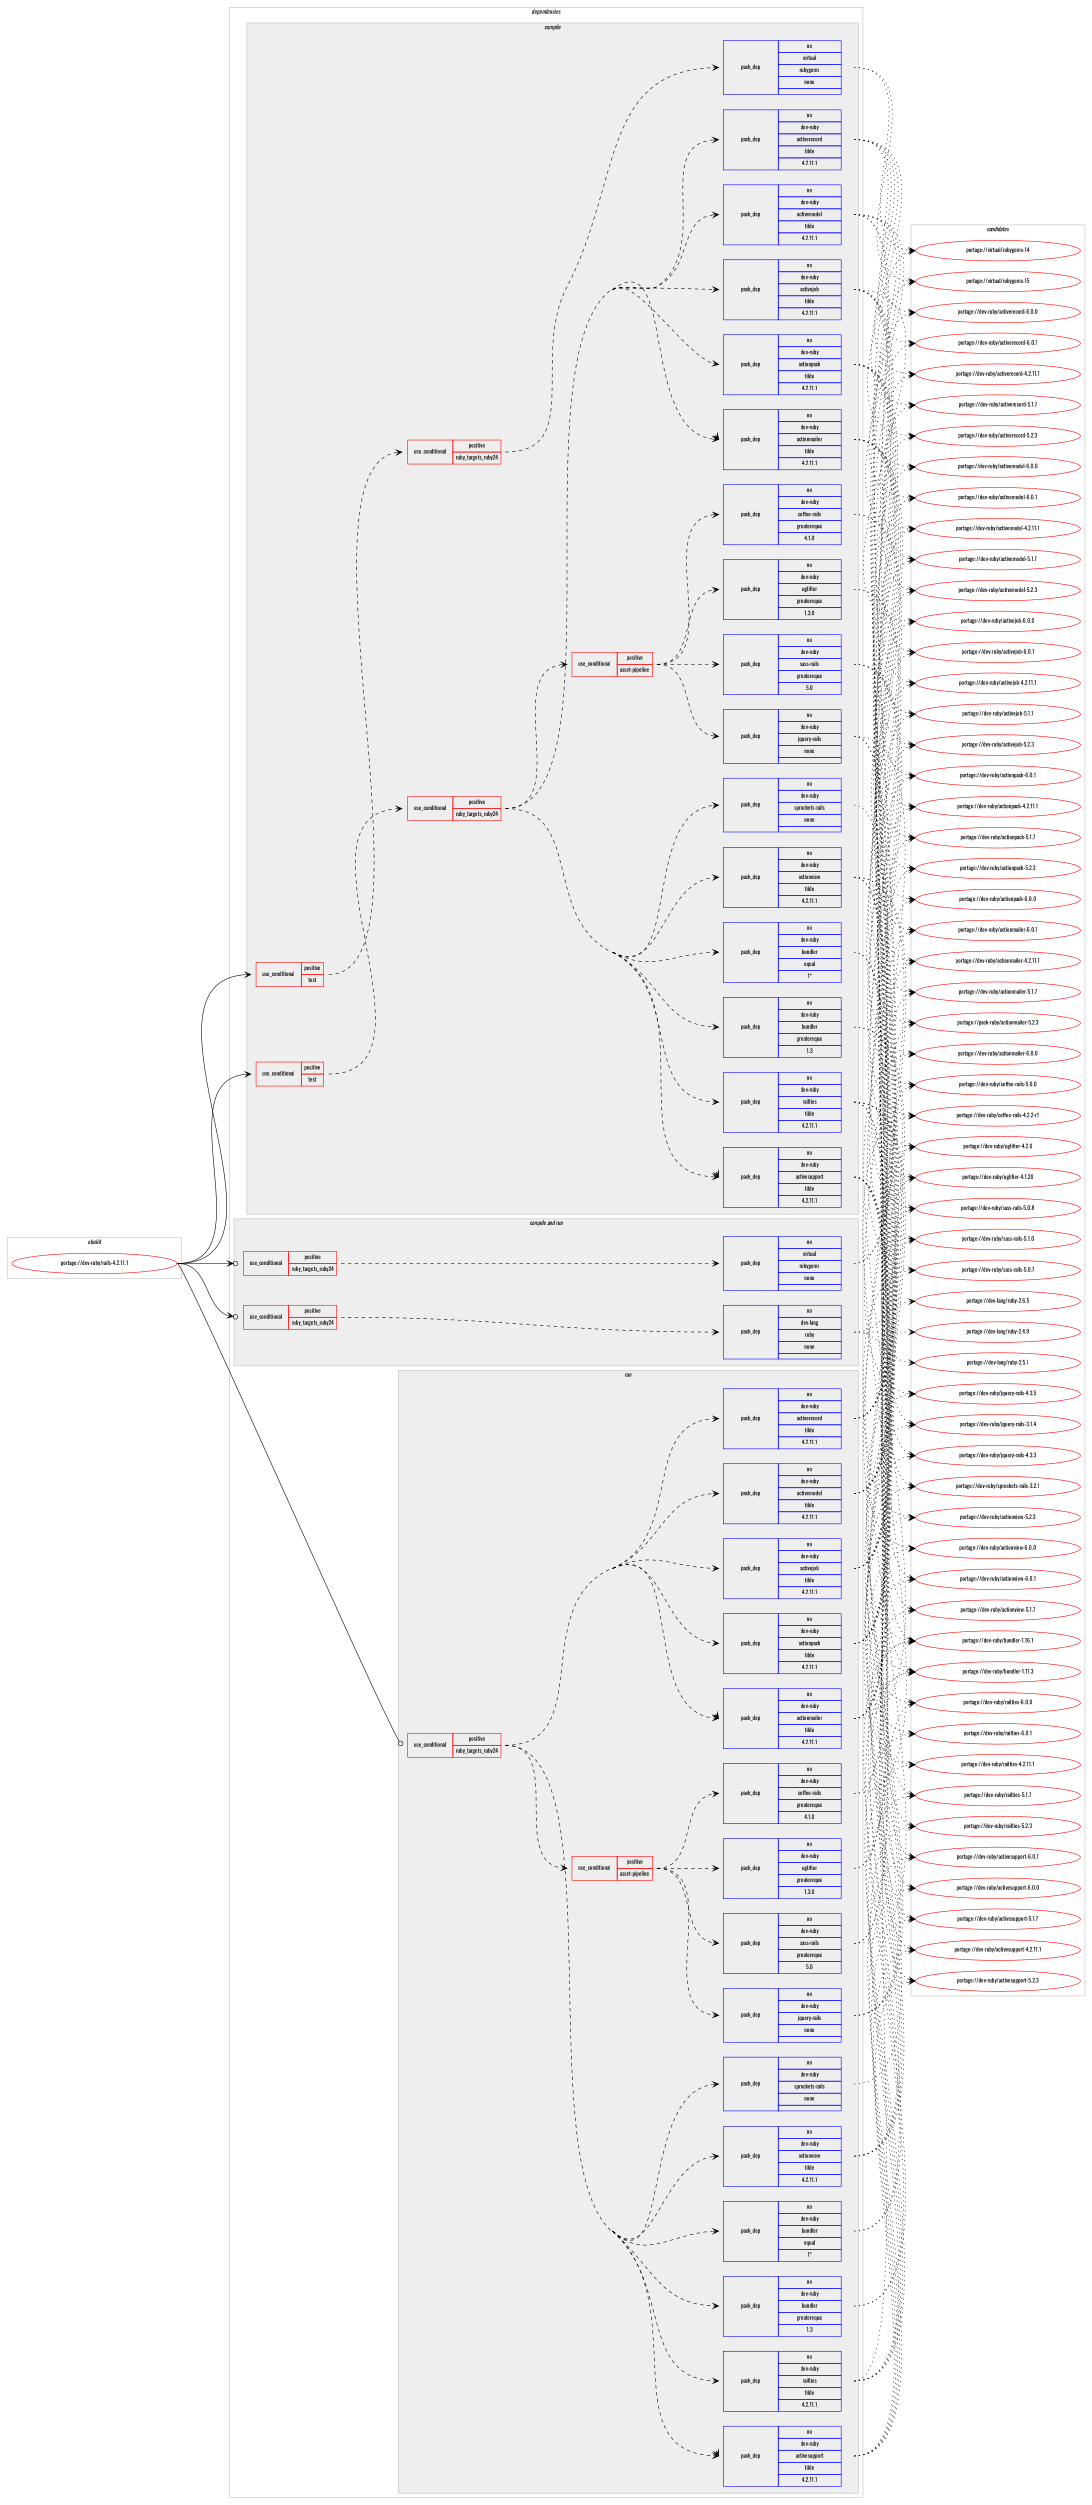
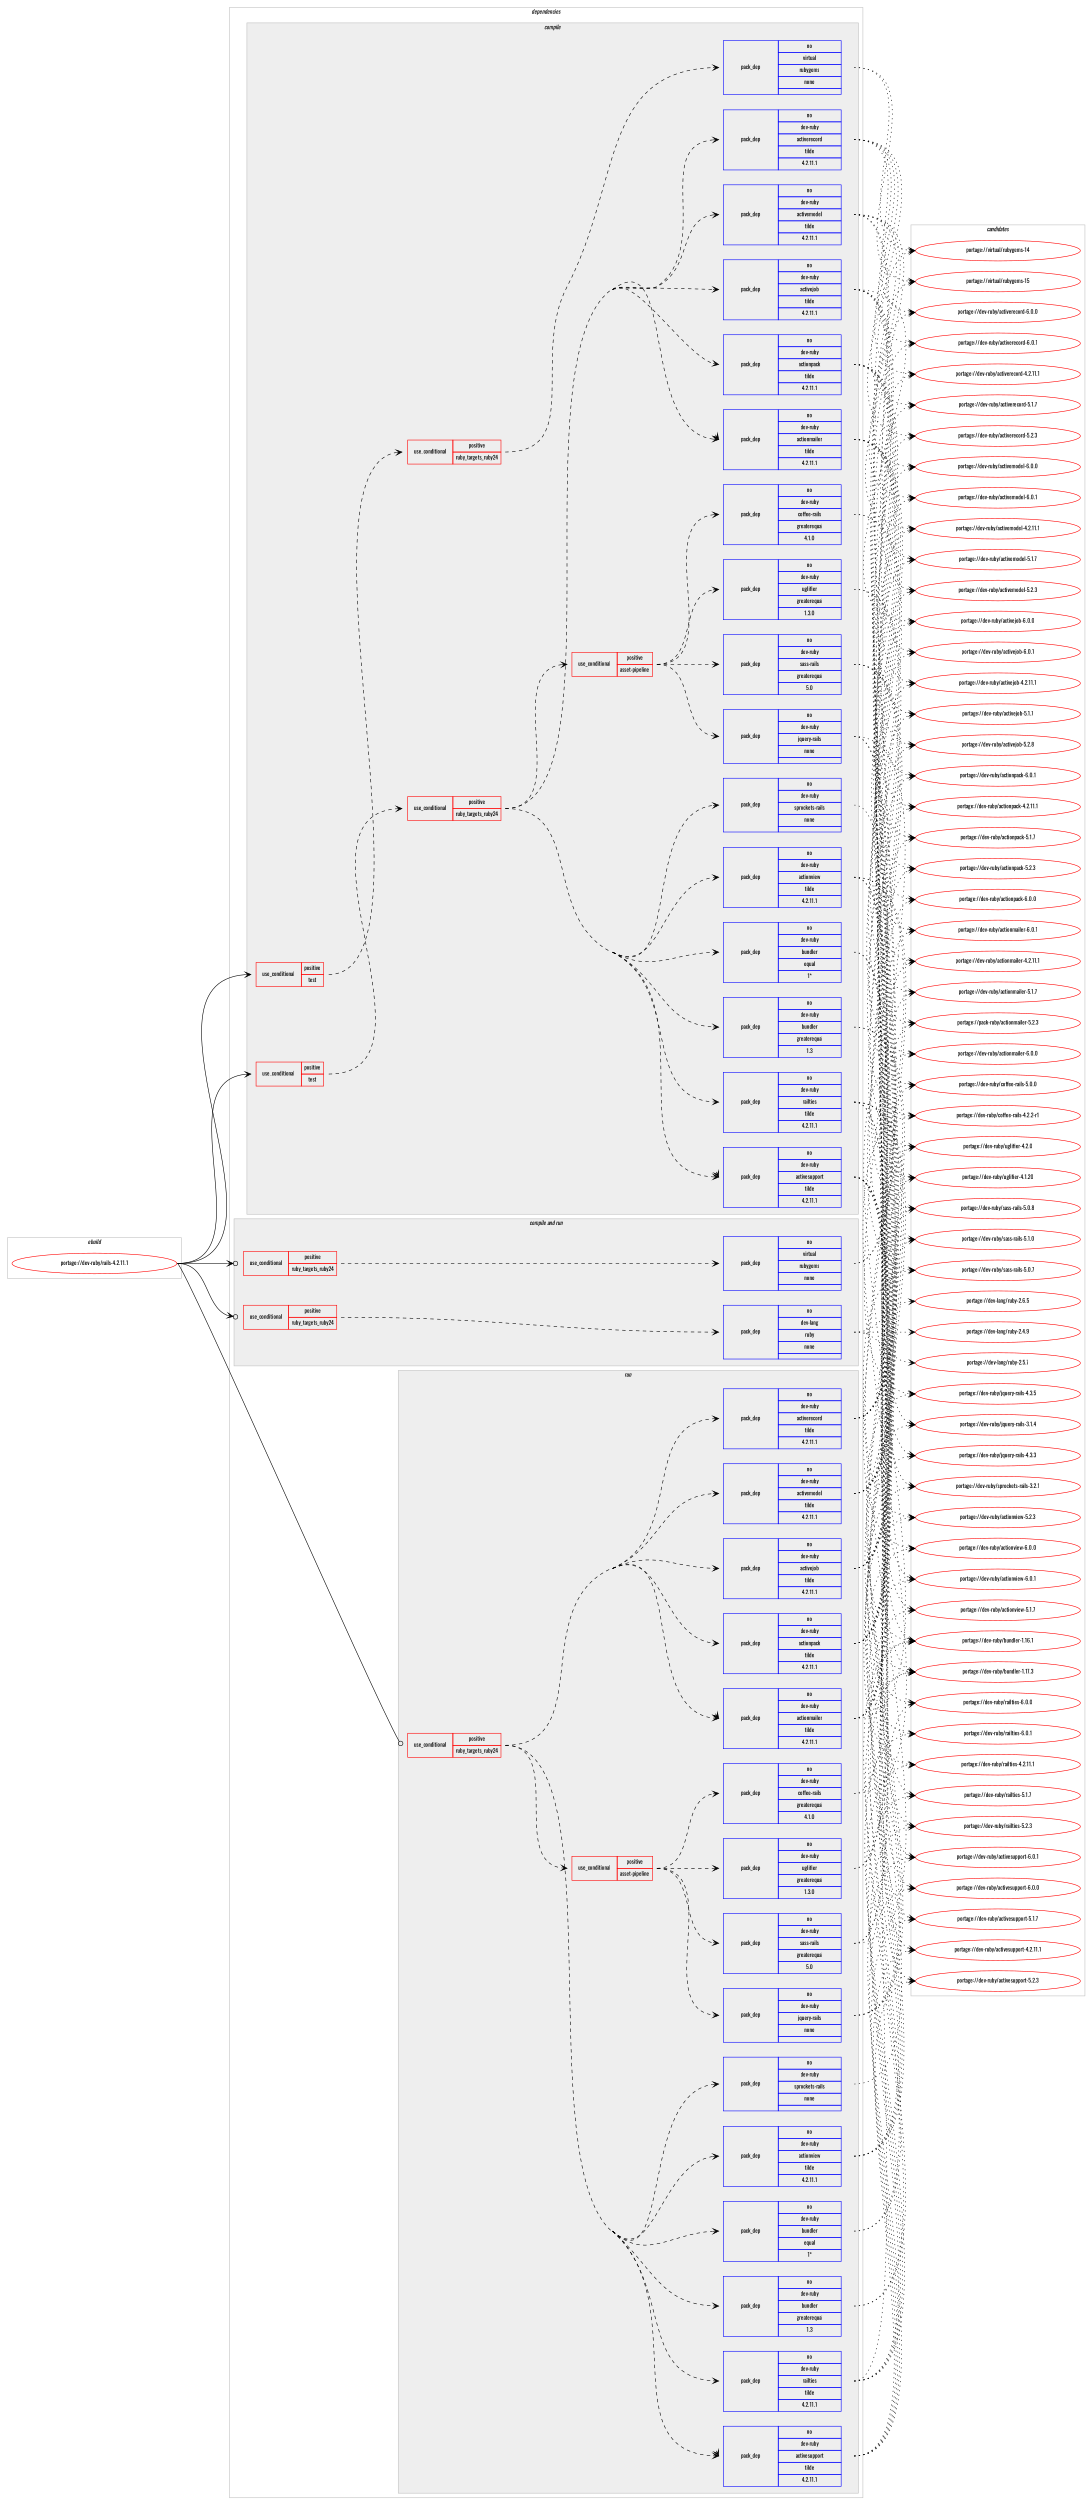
(998, 745) -> (998, 745)
